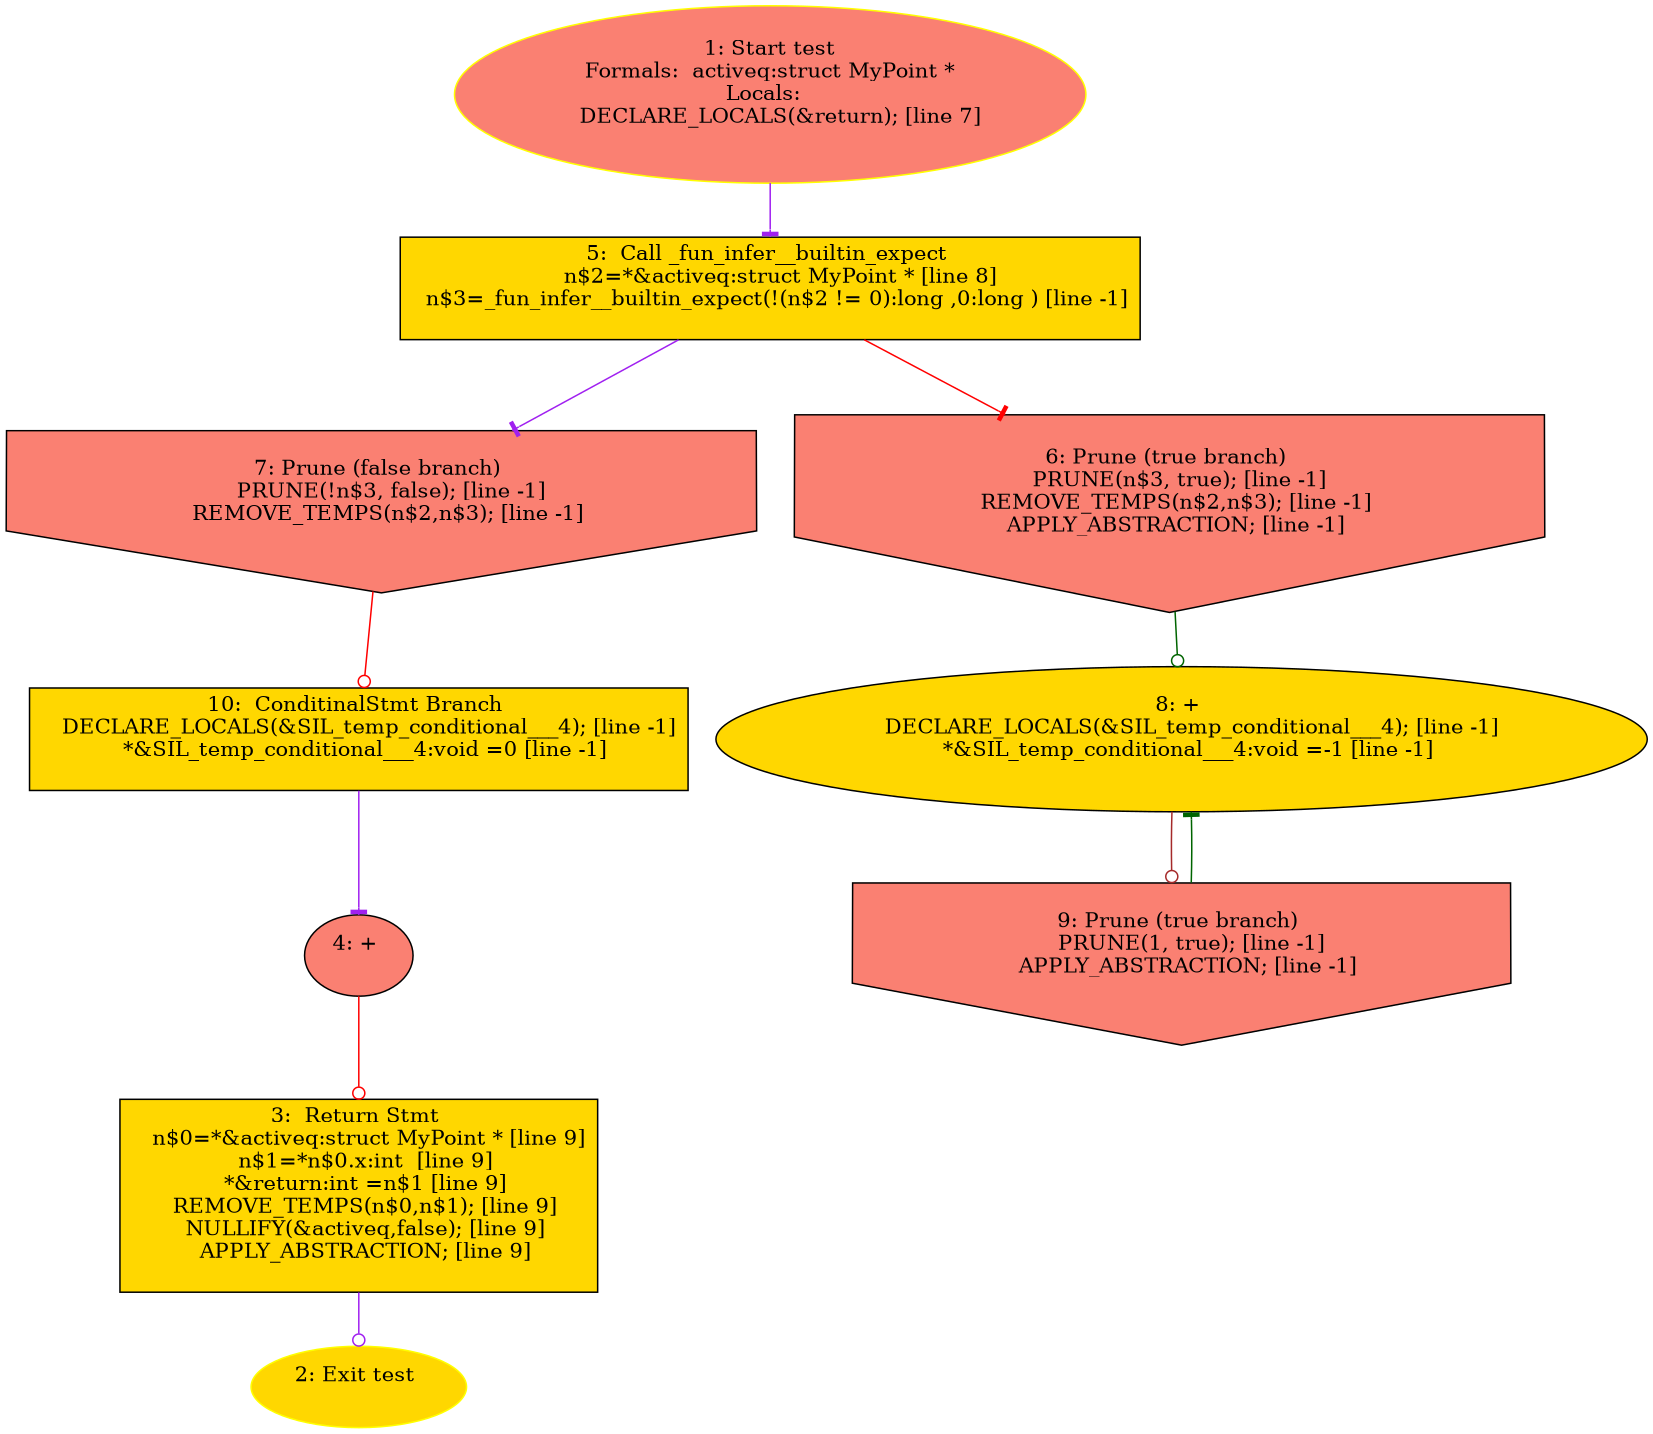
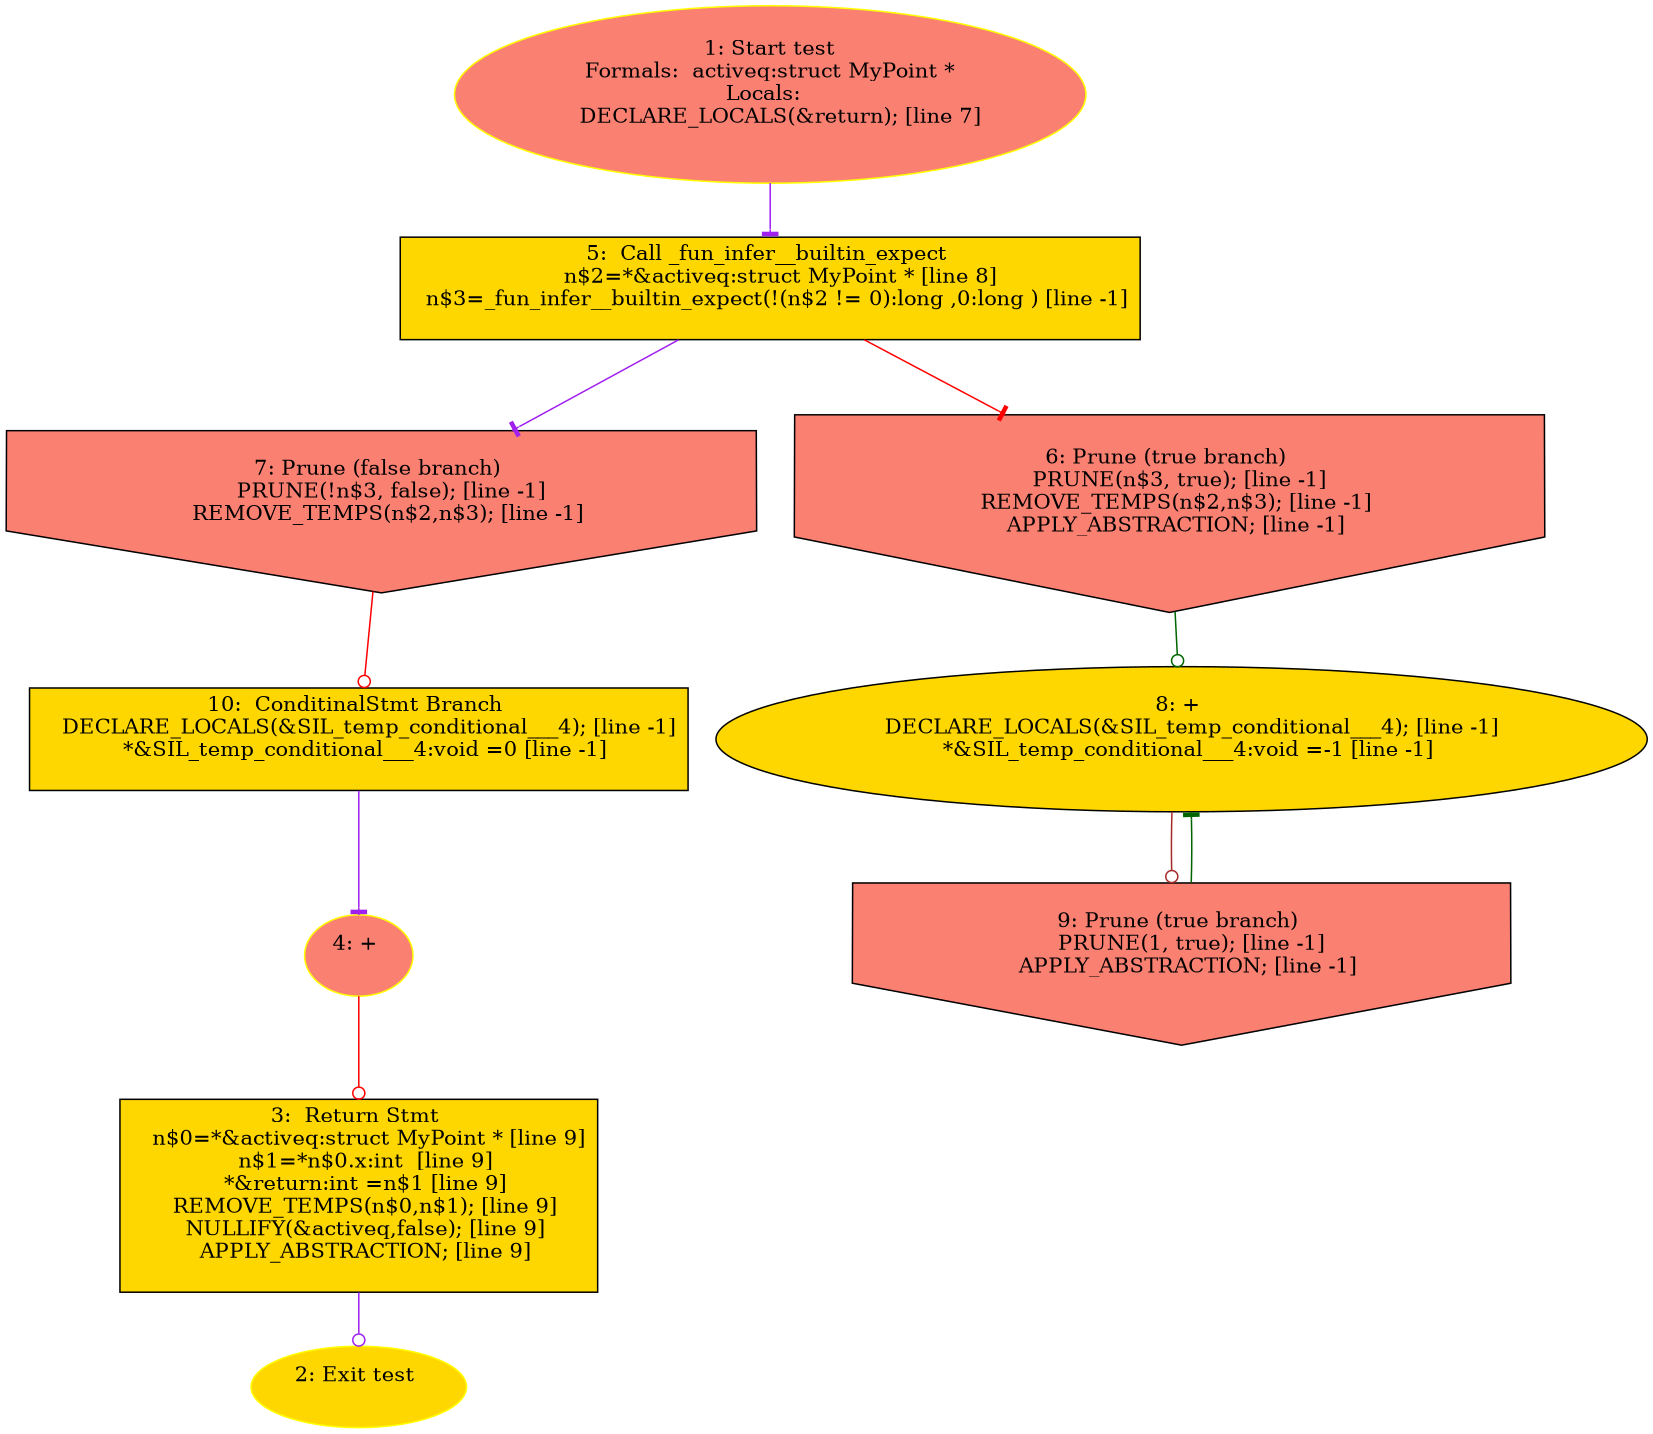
(359, 956) -> (359, 956)
